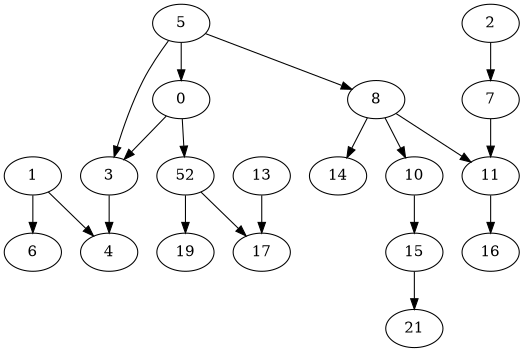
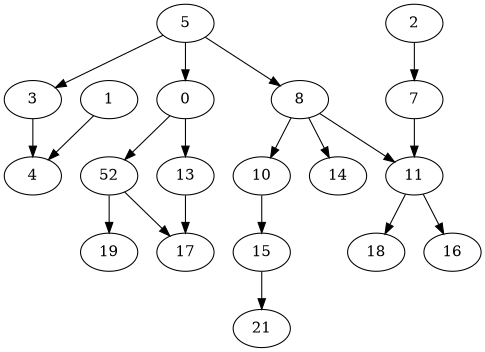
(149, 134) -> (185, 133)
(33, 252) -> none
none -> (376, 252)
